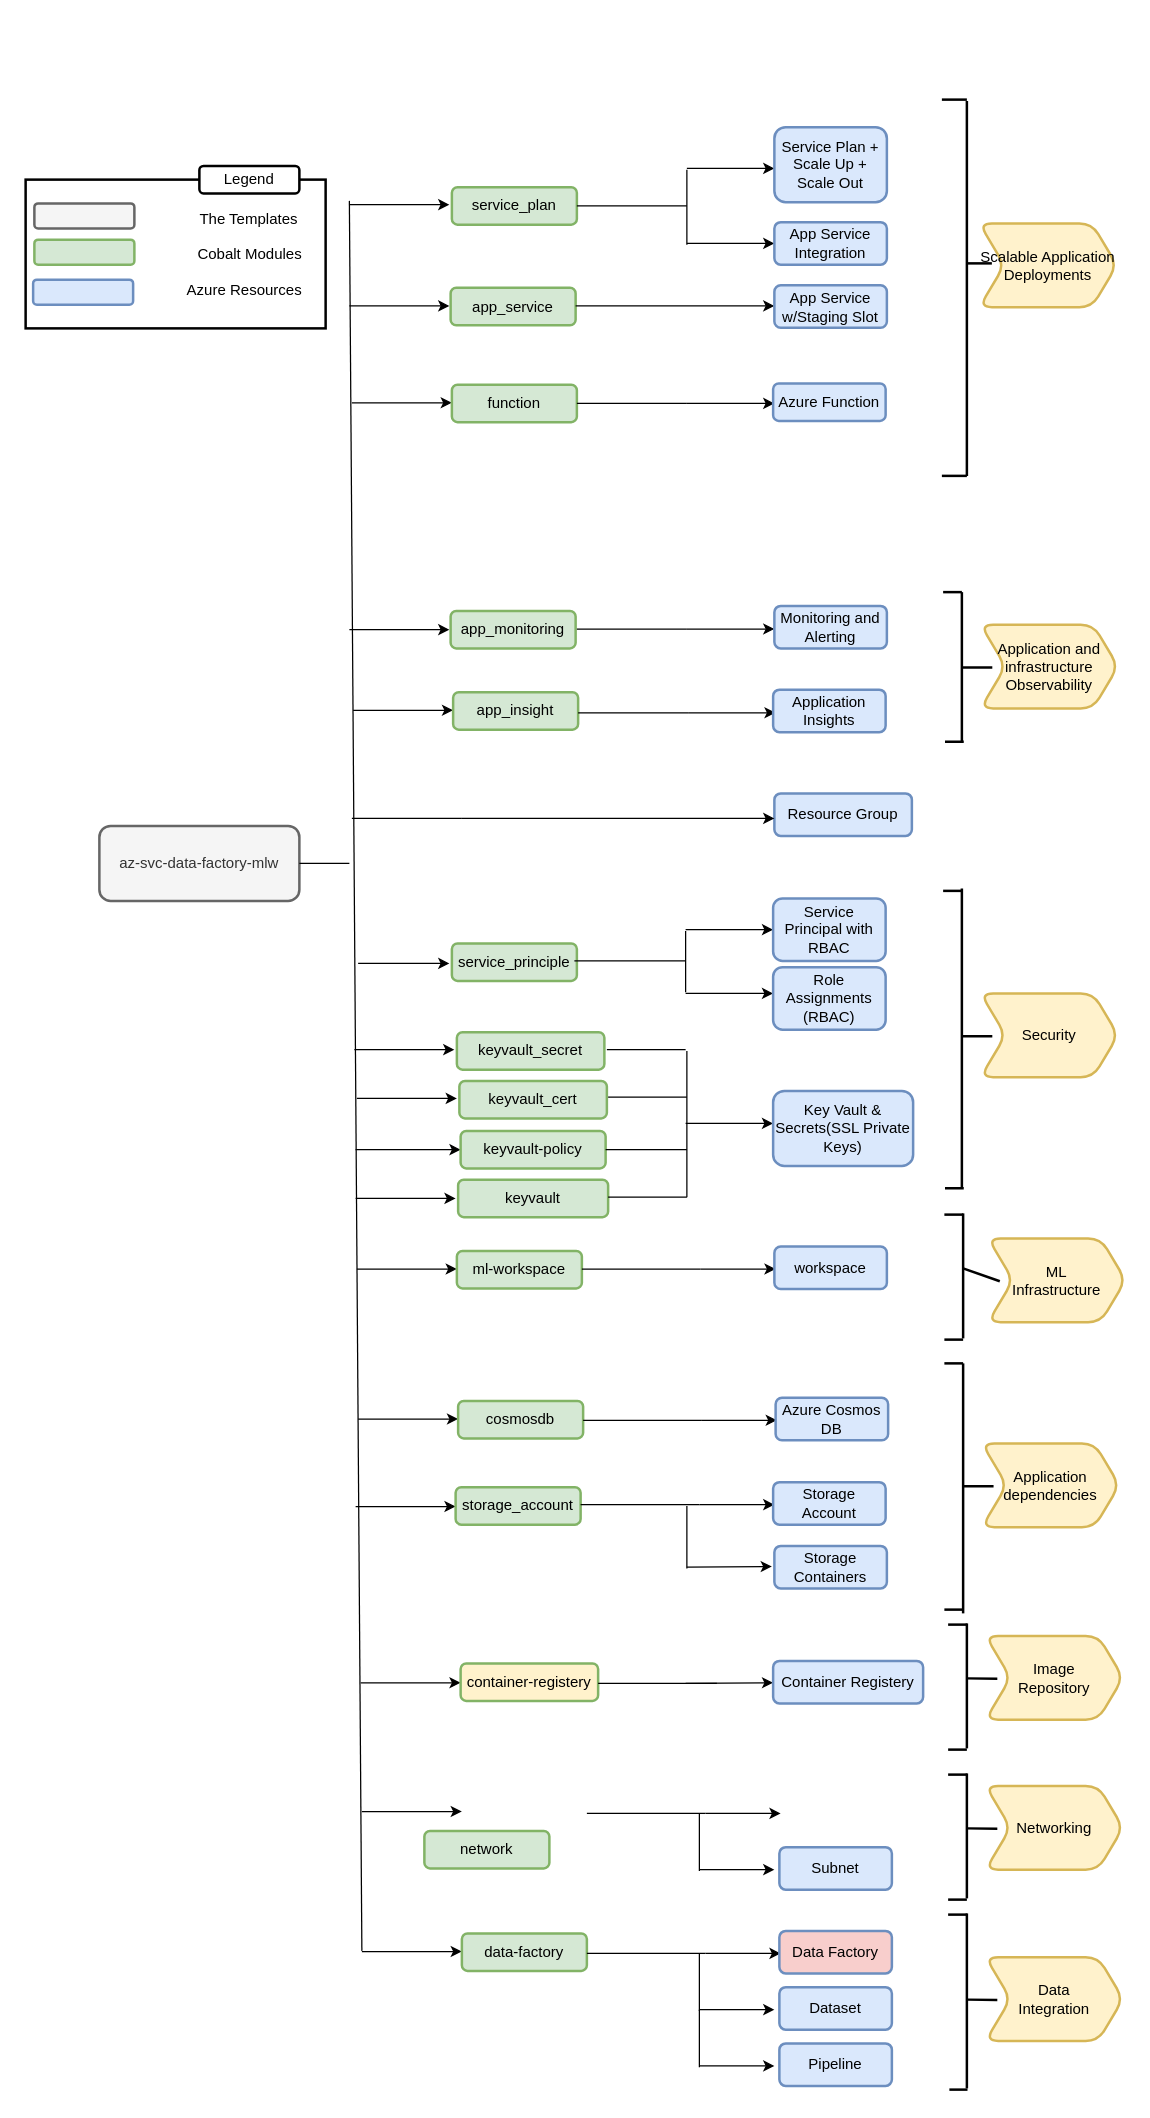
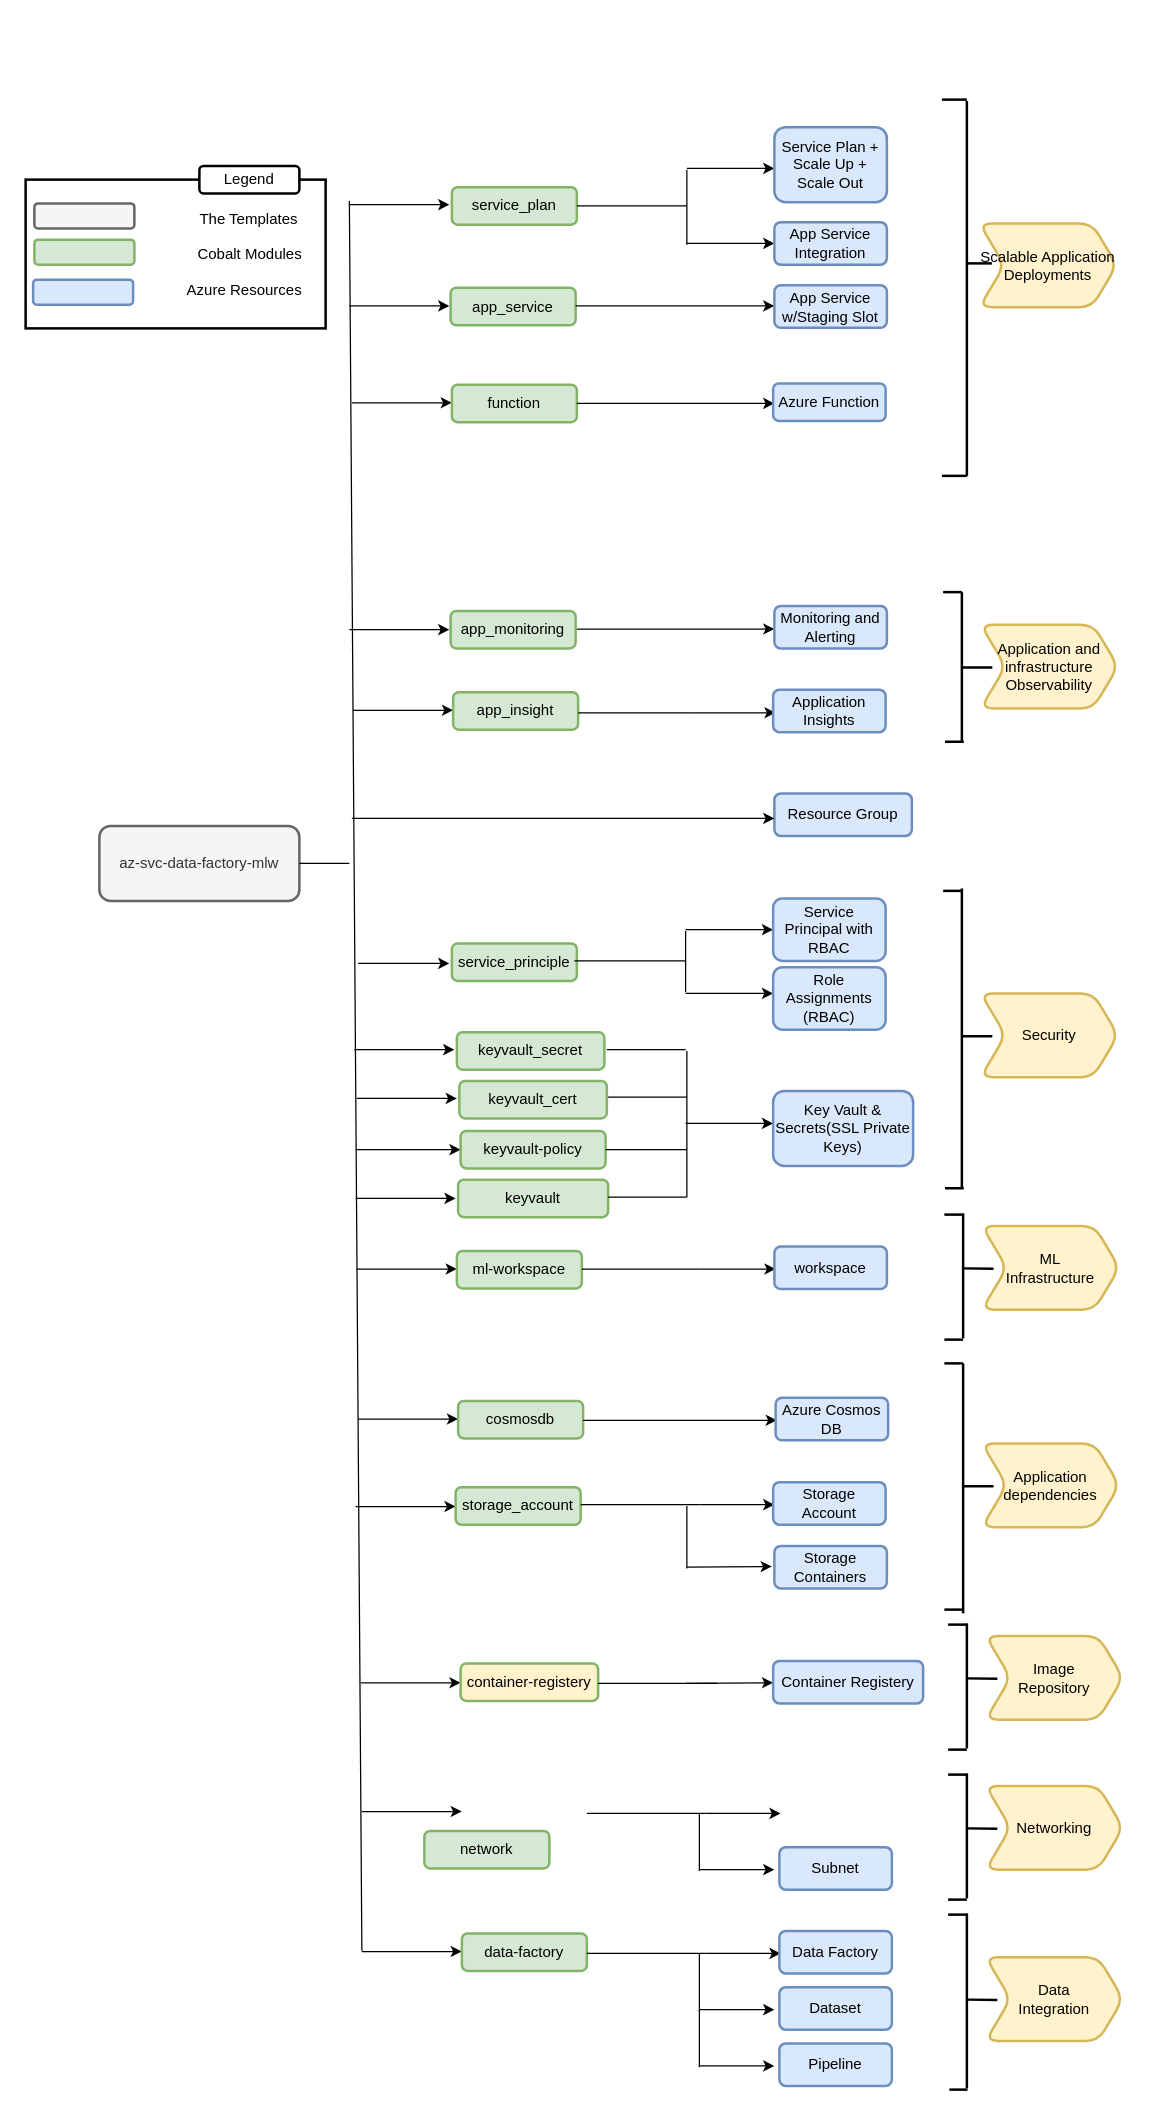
(1057, 1280) -> (1051, 1268)
(836, 1952) -> (836, 1952)
